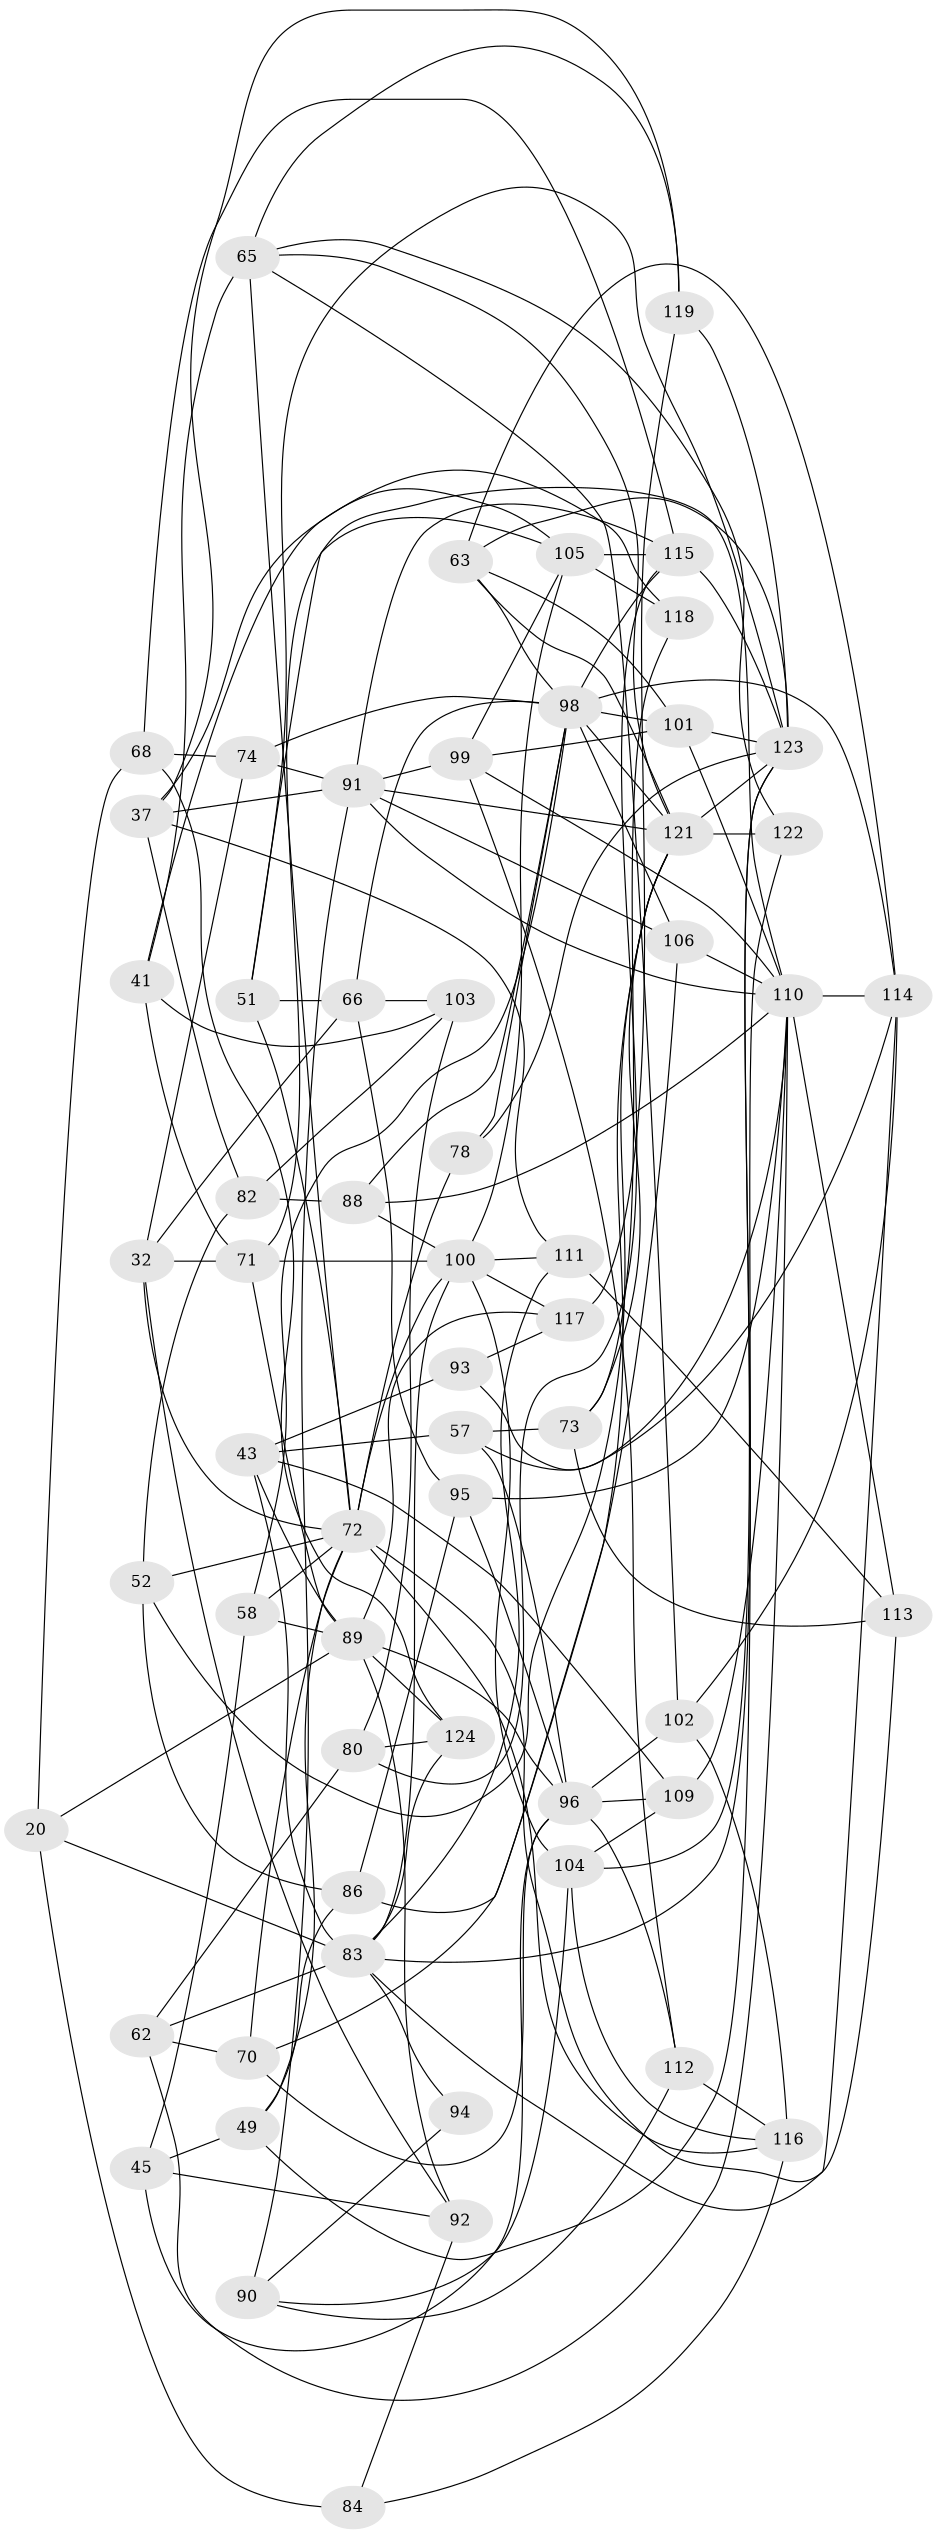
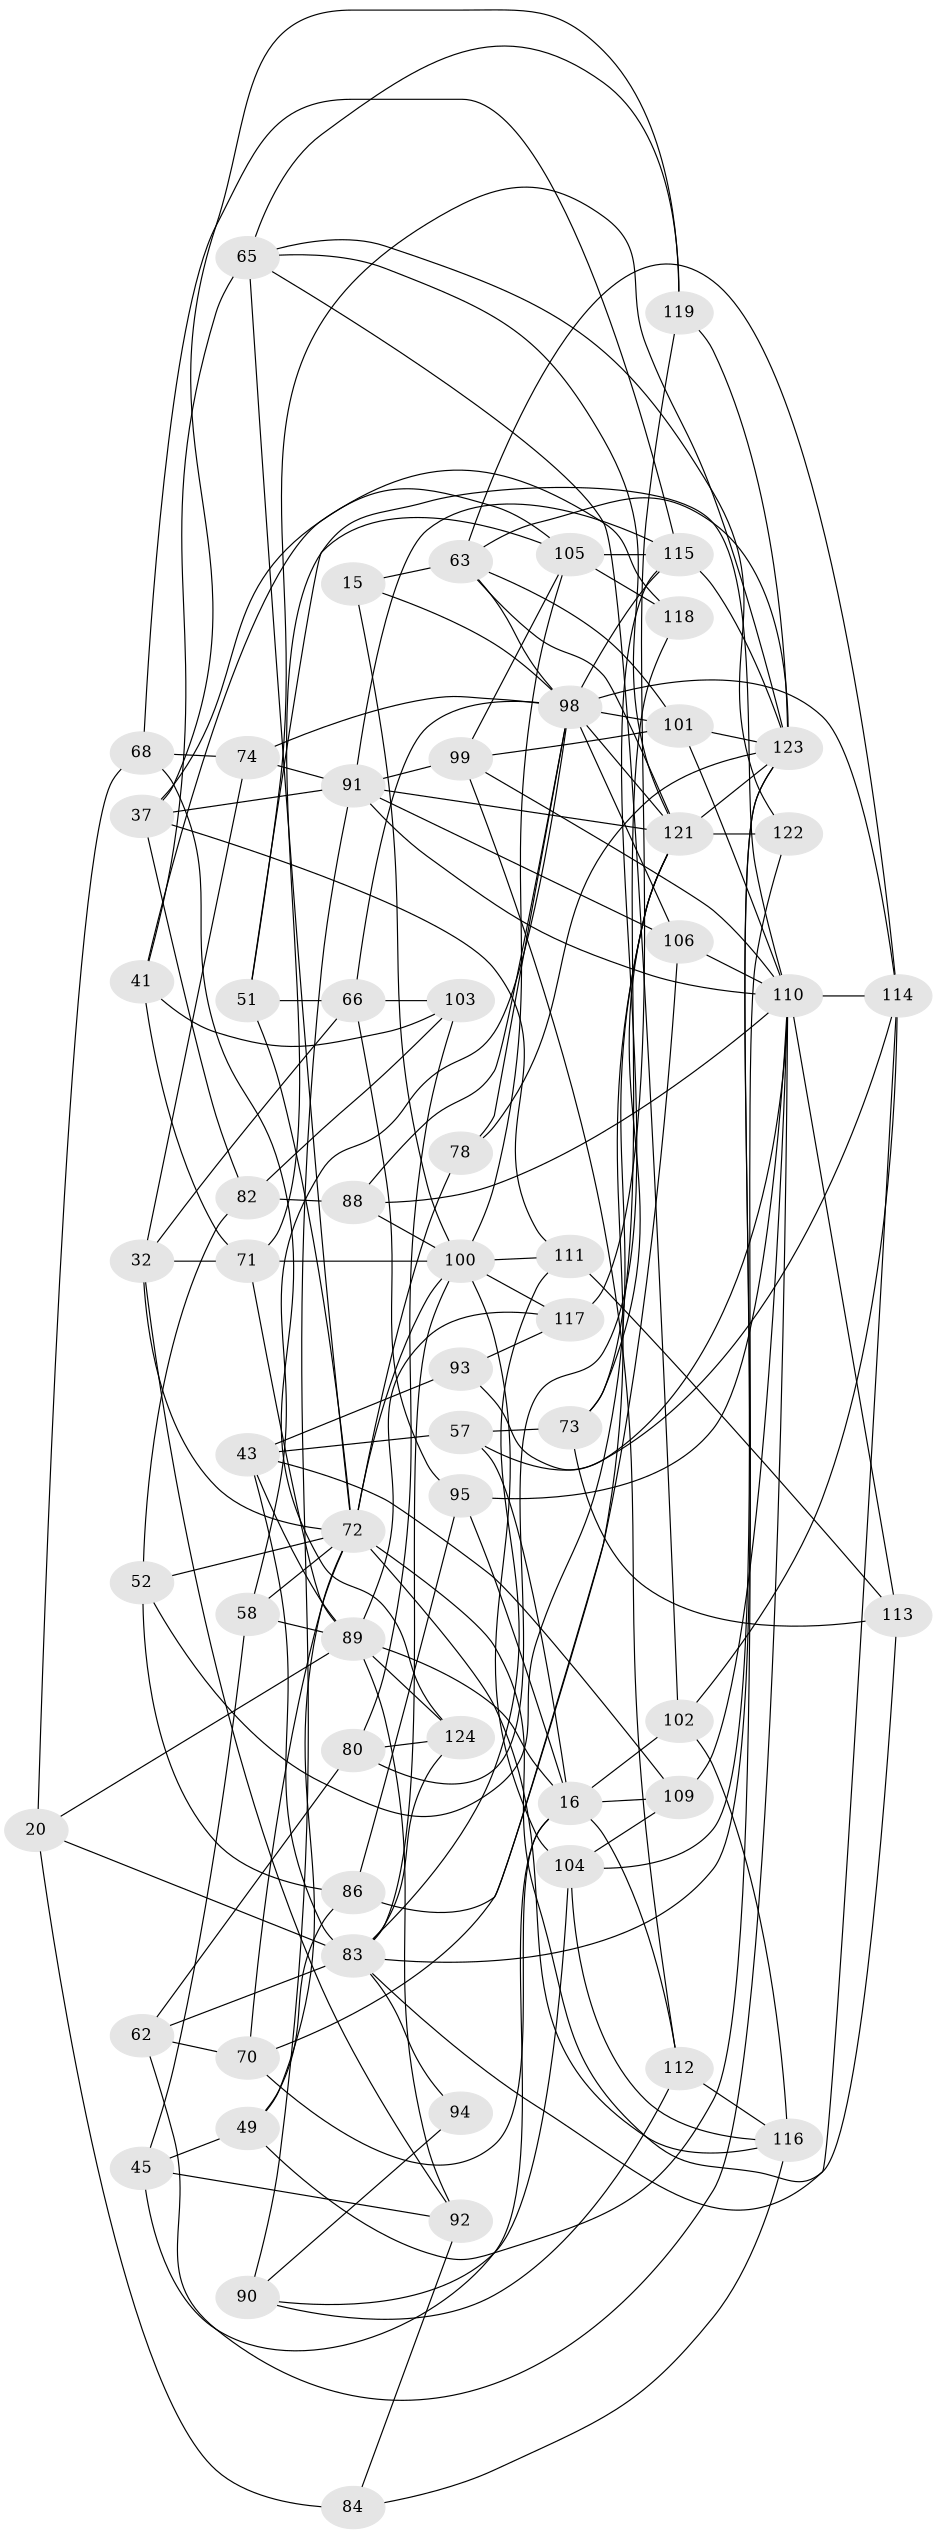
none -> (353, 584)
(570, 1803) -> (570, 1803)
